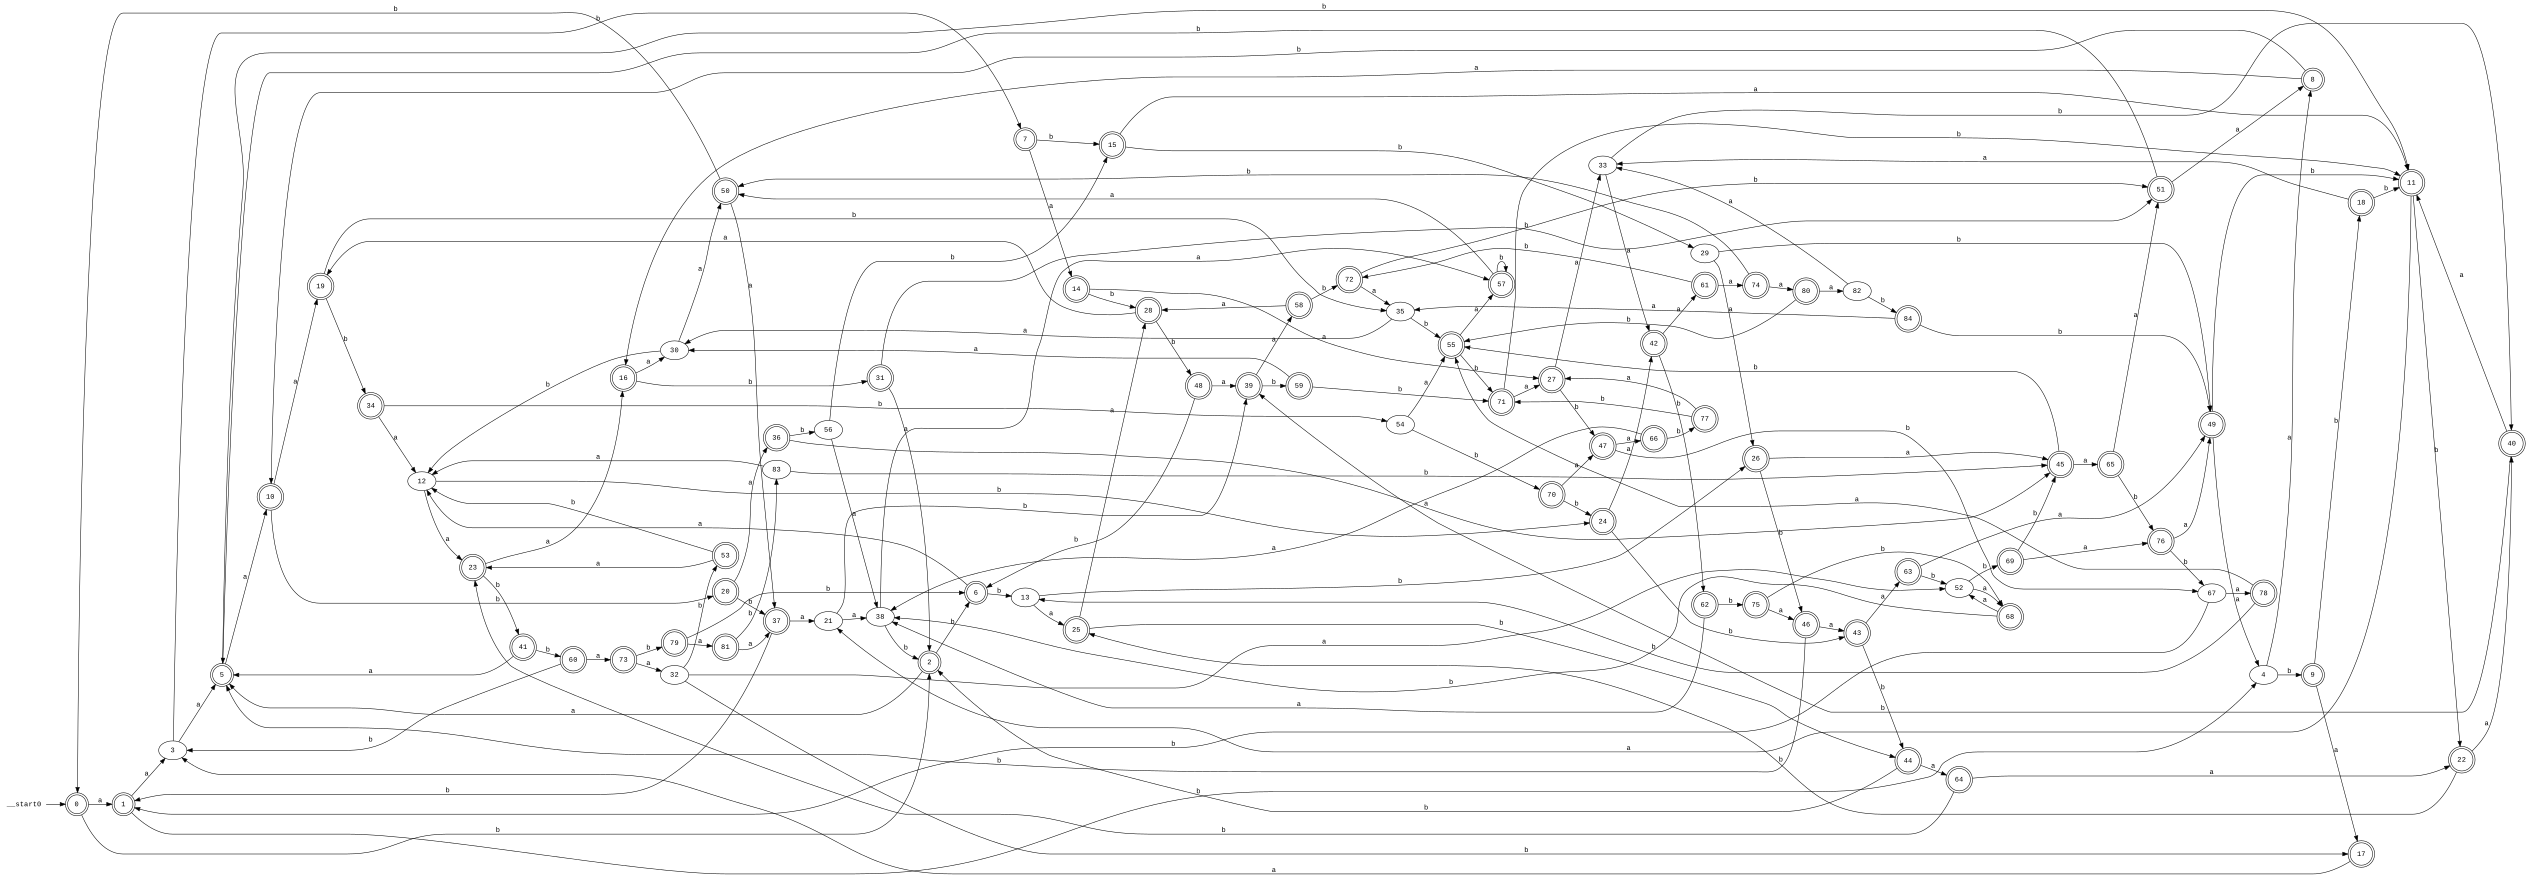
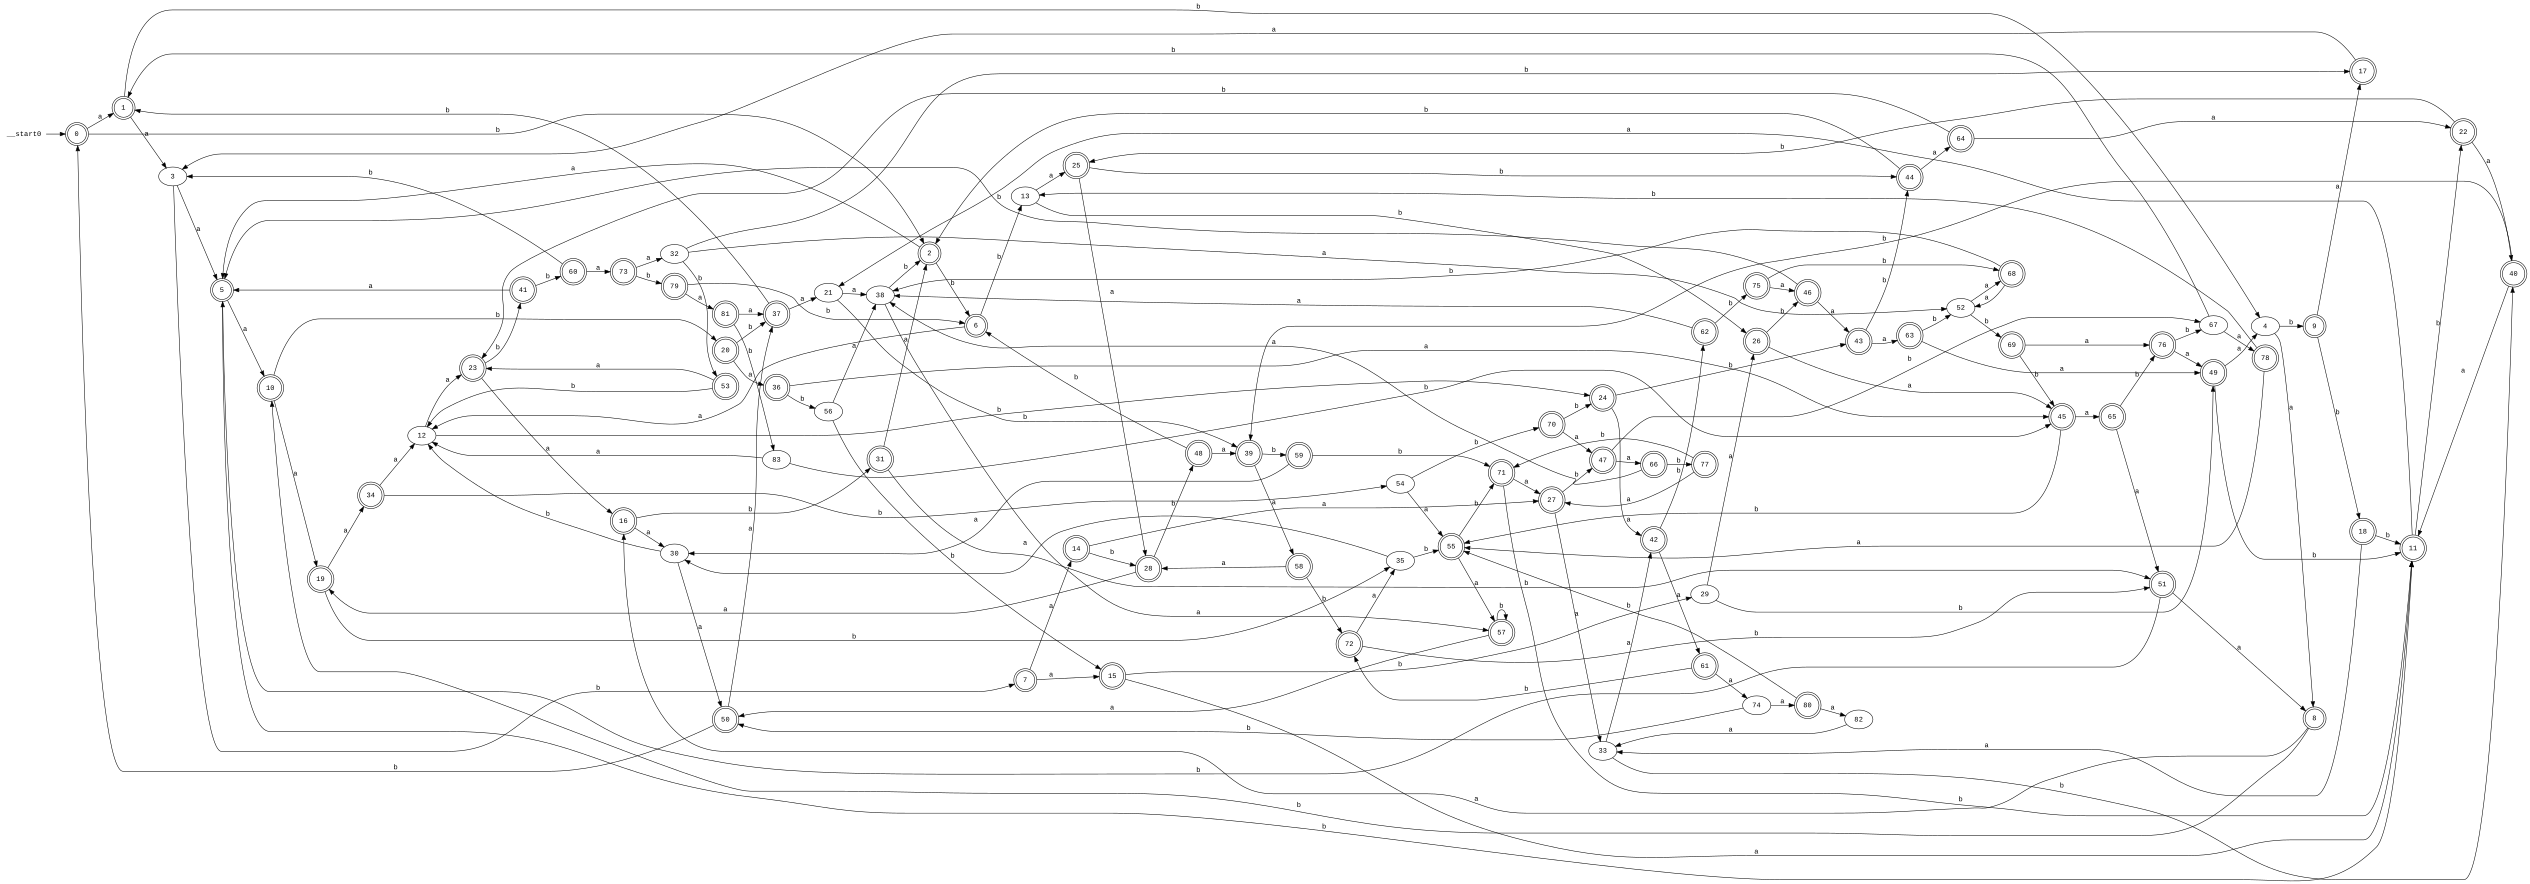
(1051, 137) -> (1051, 675)
(1756, 285) -> (1757, 705)
(1908, 319) -> none
(346, 339) -> (346, 531)
